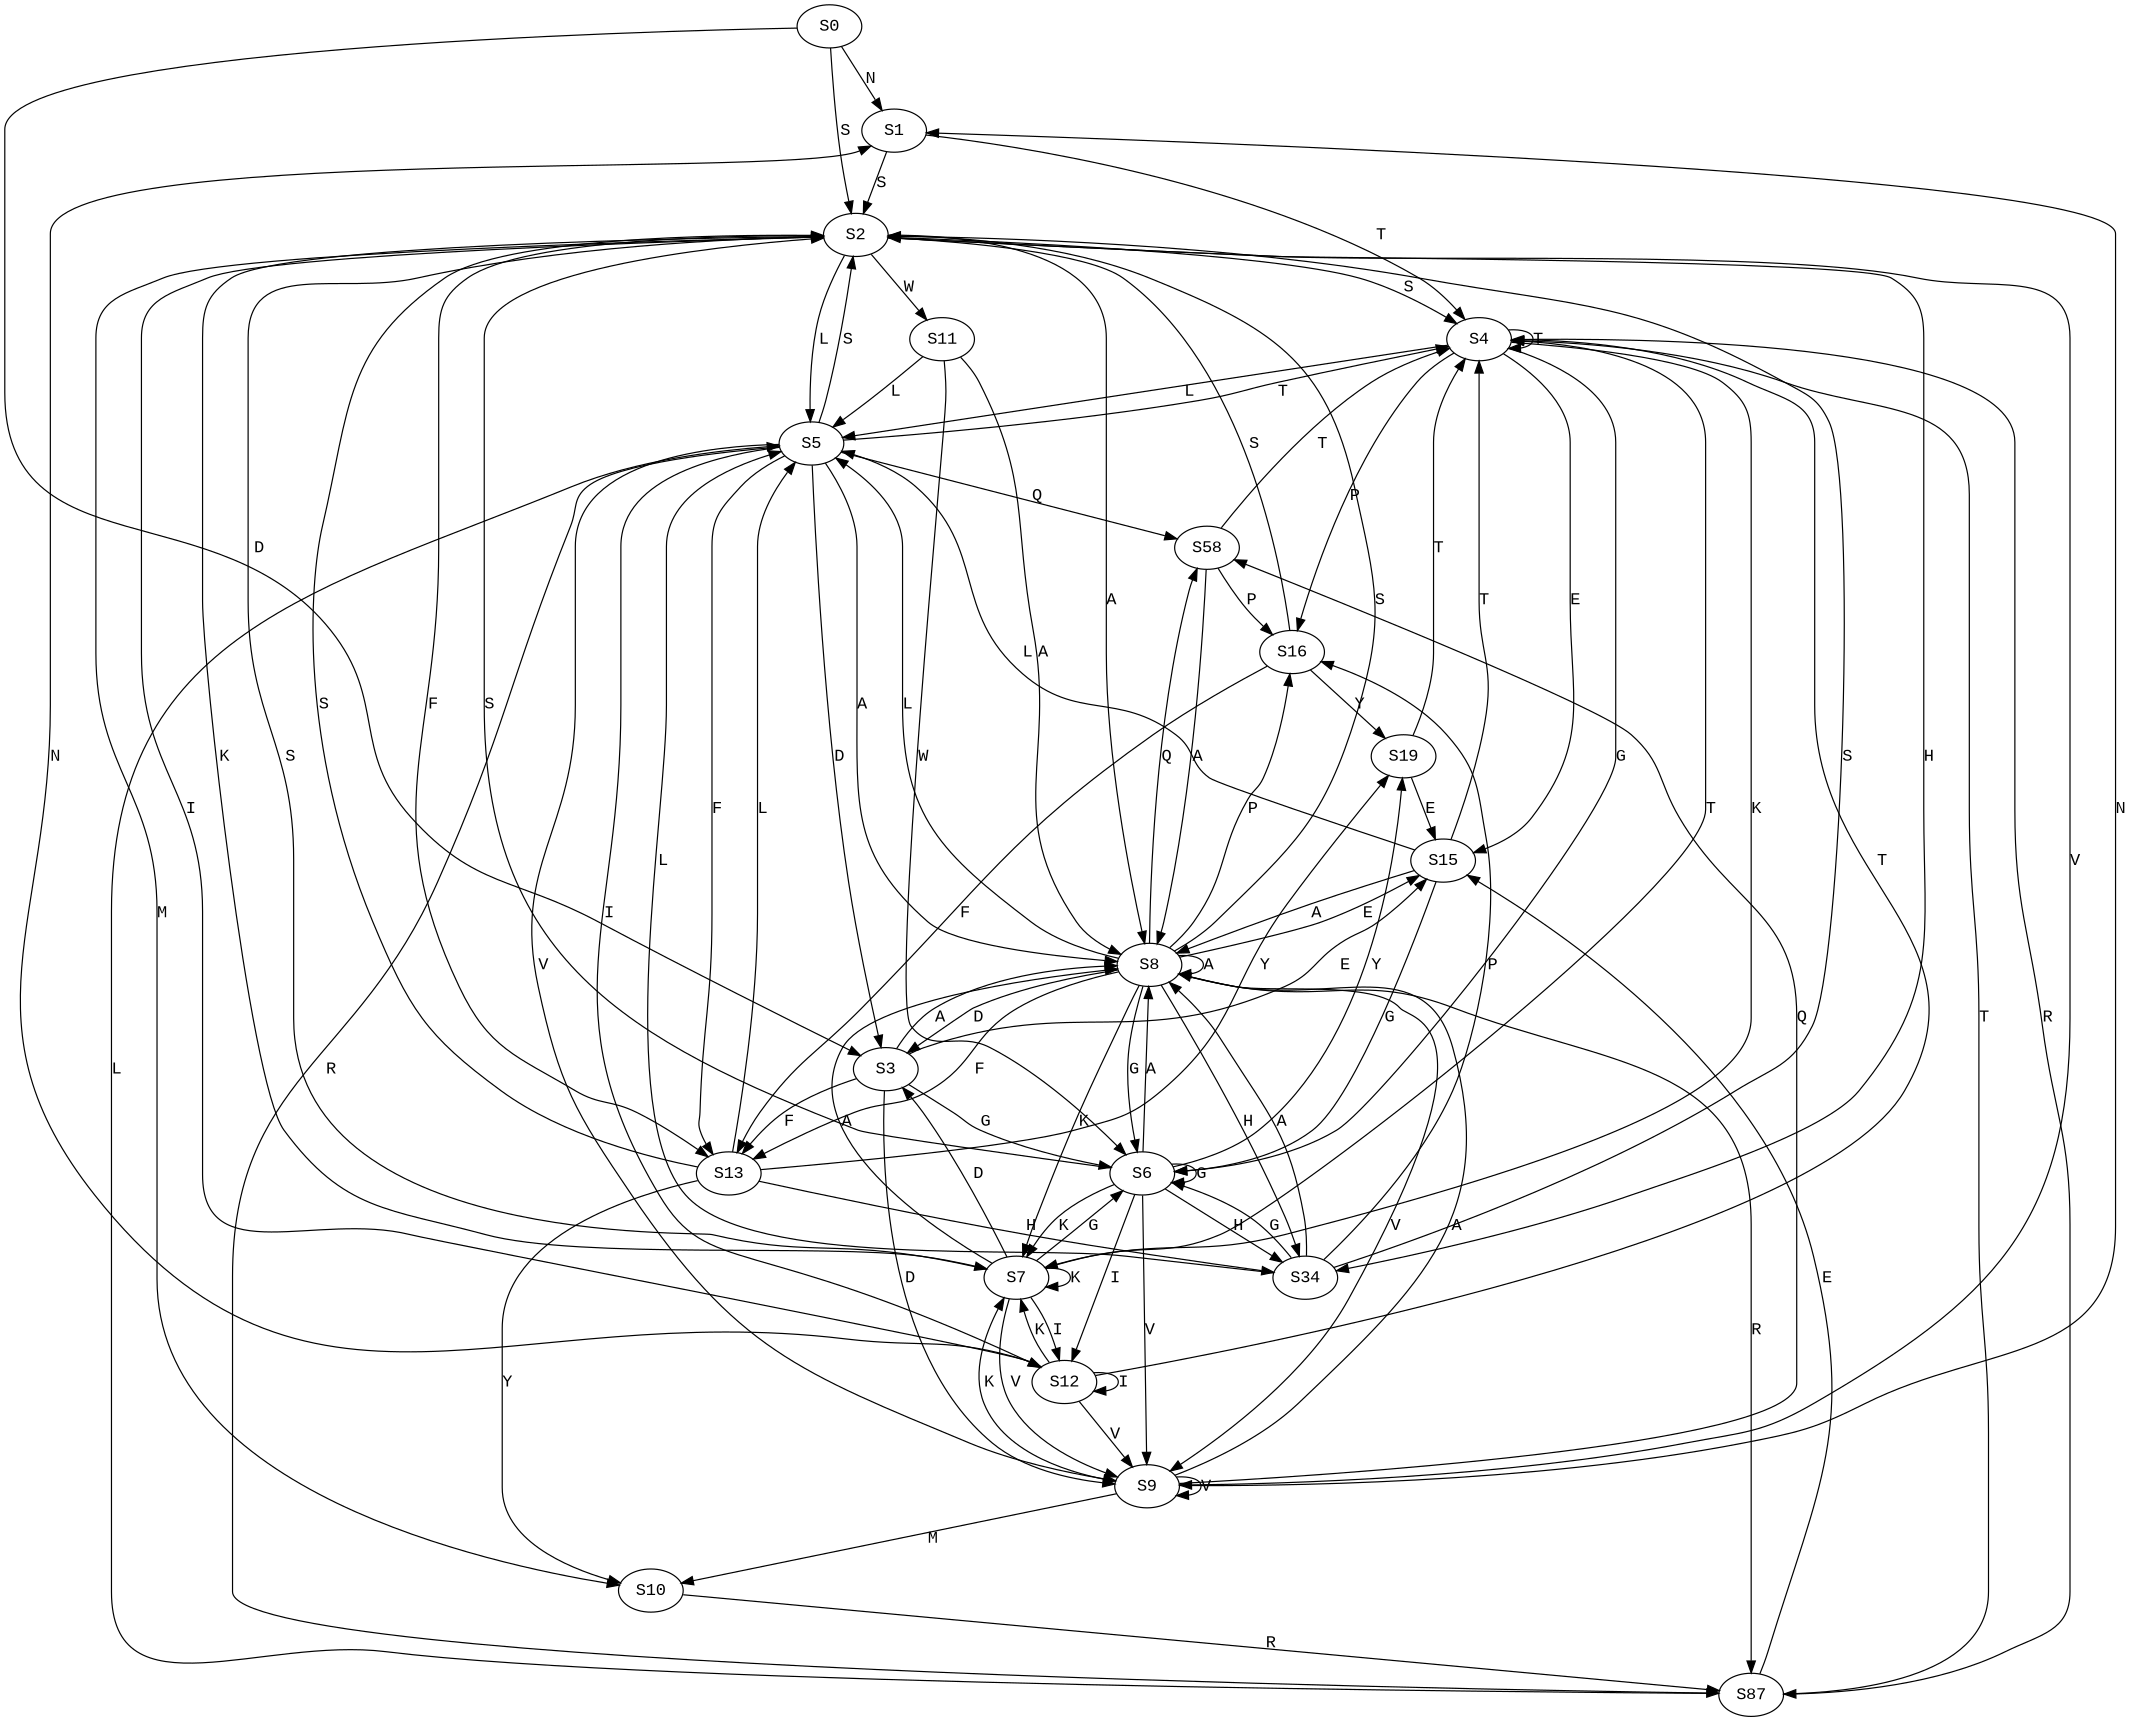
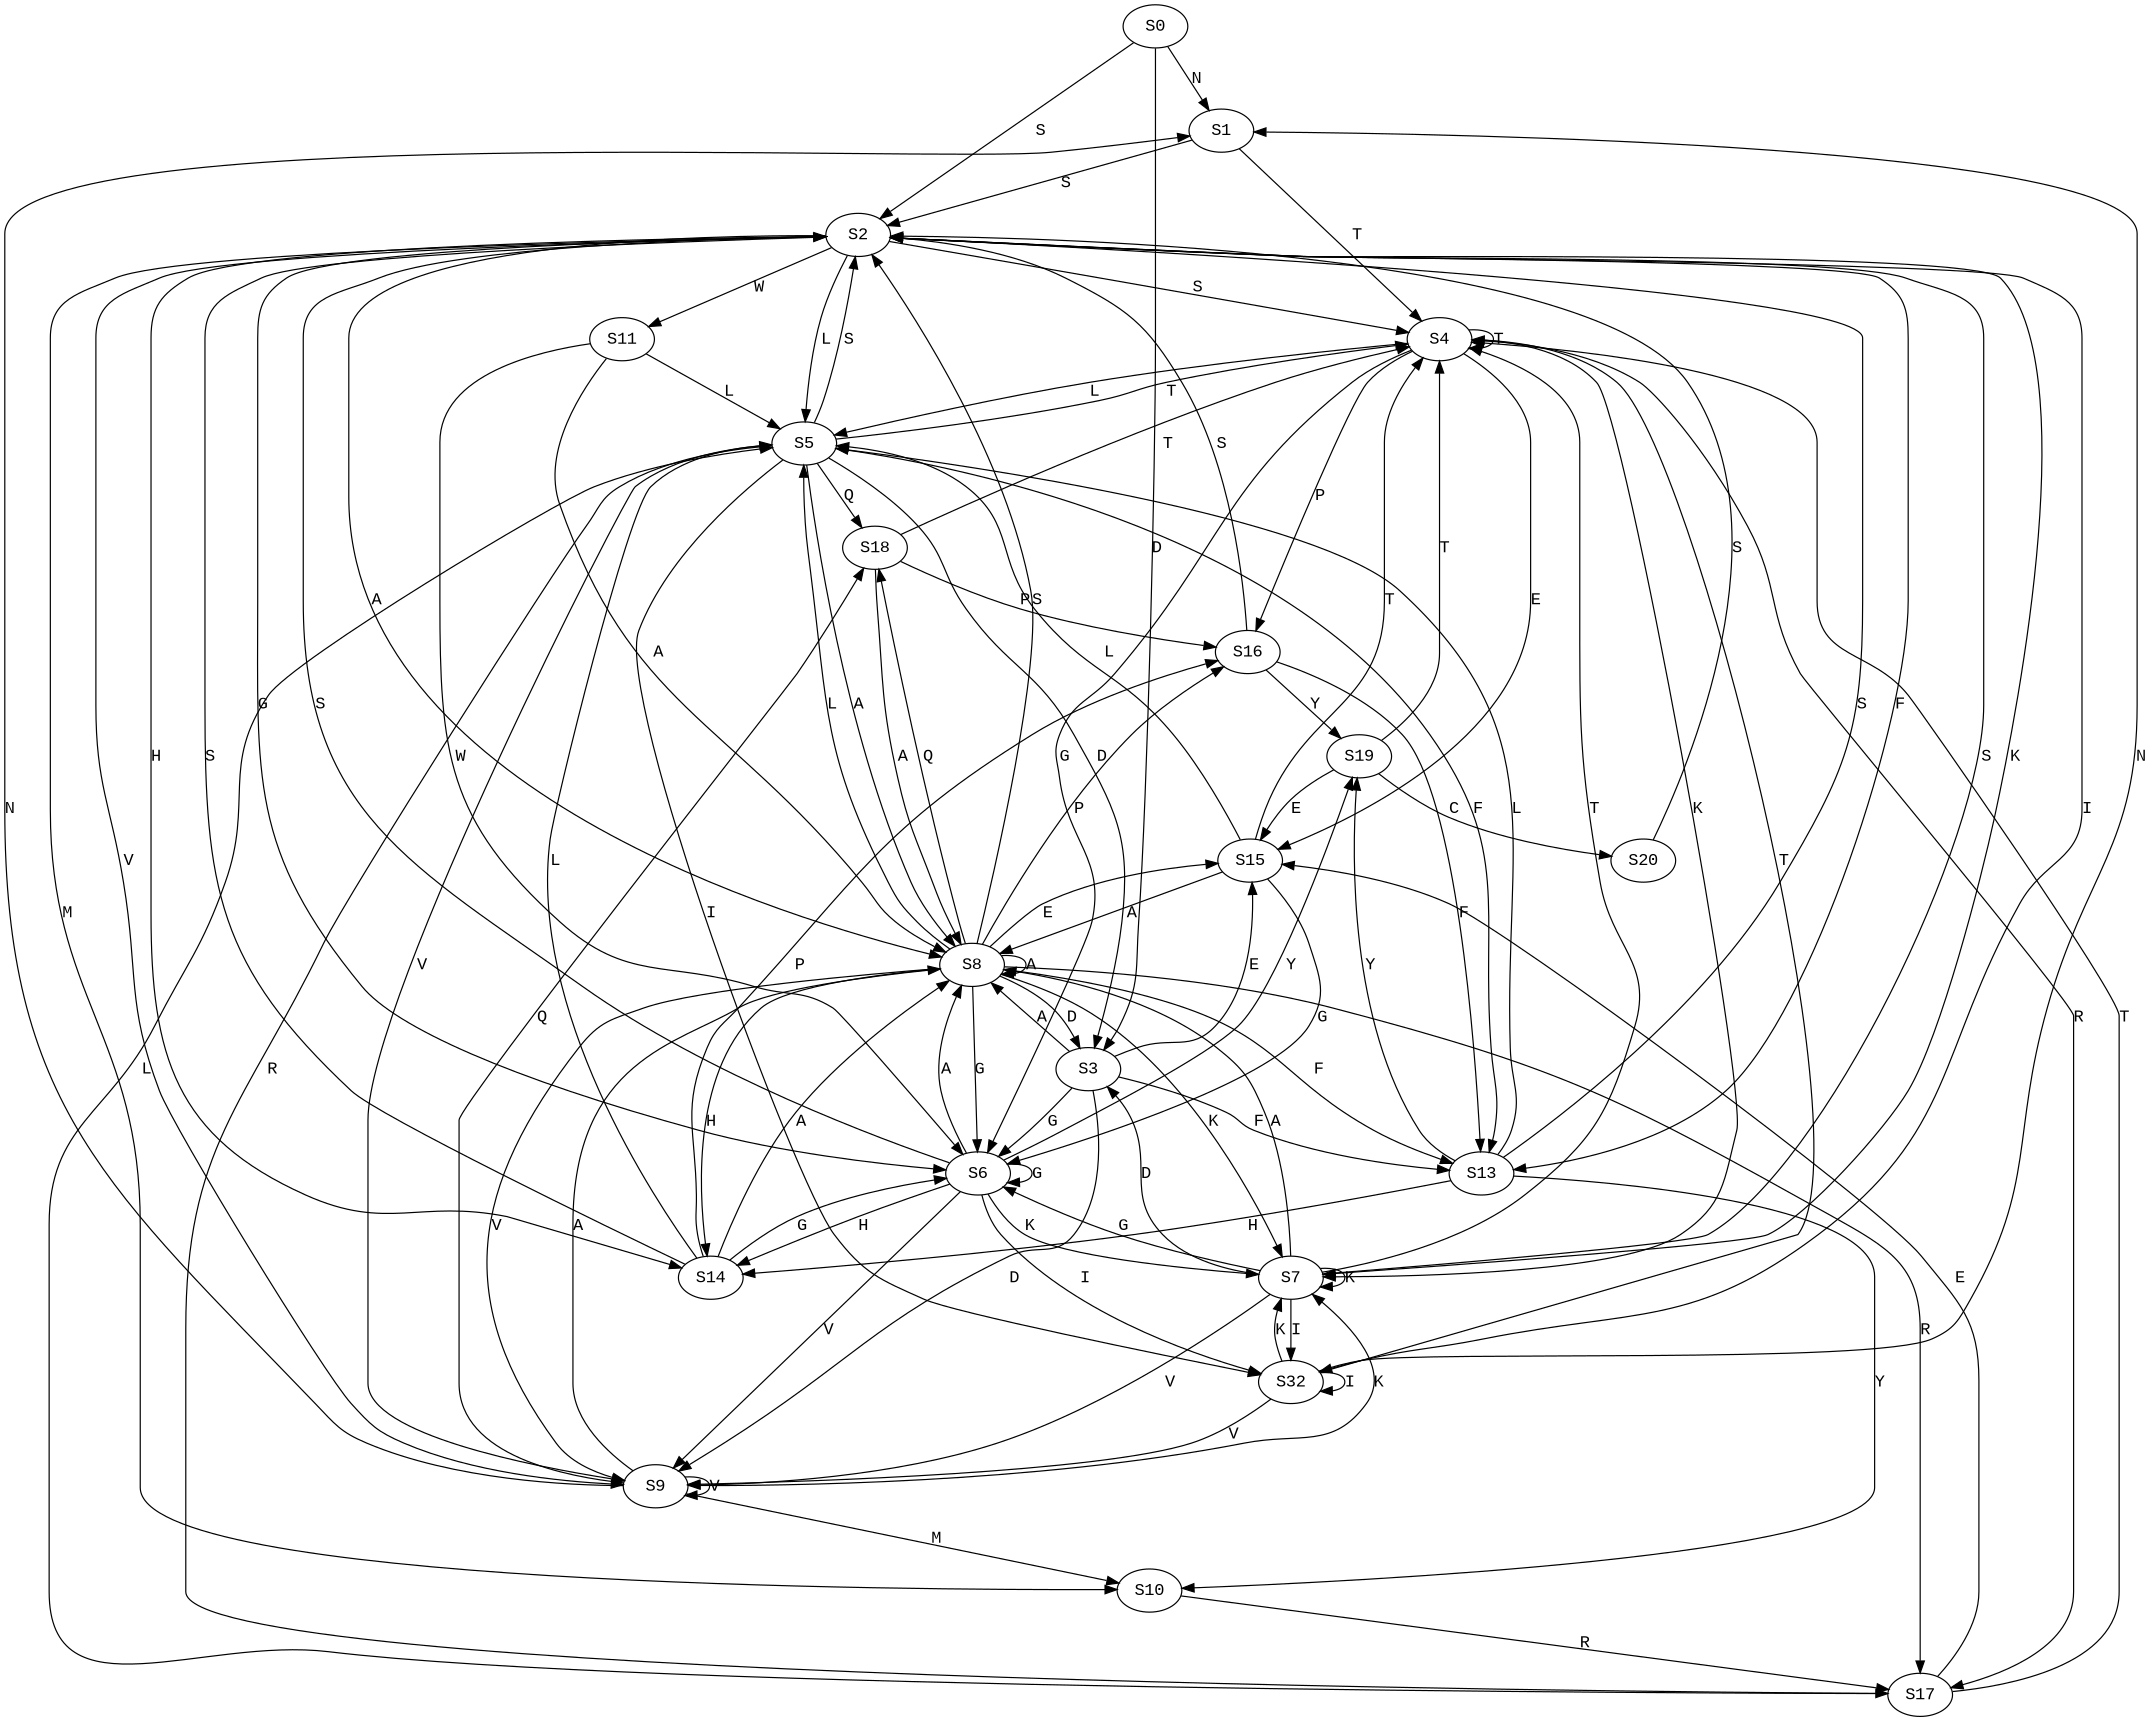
(1207, 548) -> (875, 548)
none -> (258, 673)
none -> (1643, 861)
(1305, 1278) -> (711, 1278)
(1064, 1382) -> (1291, 1382)
(1751, 1695) -> (1920, 1695)
